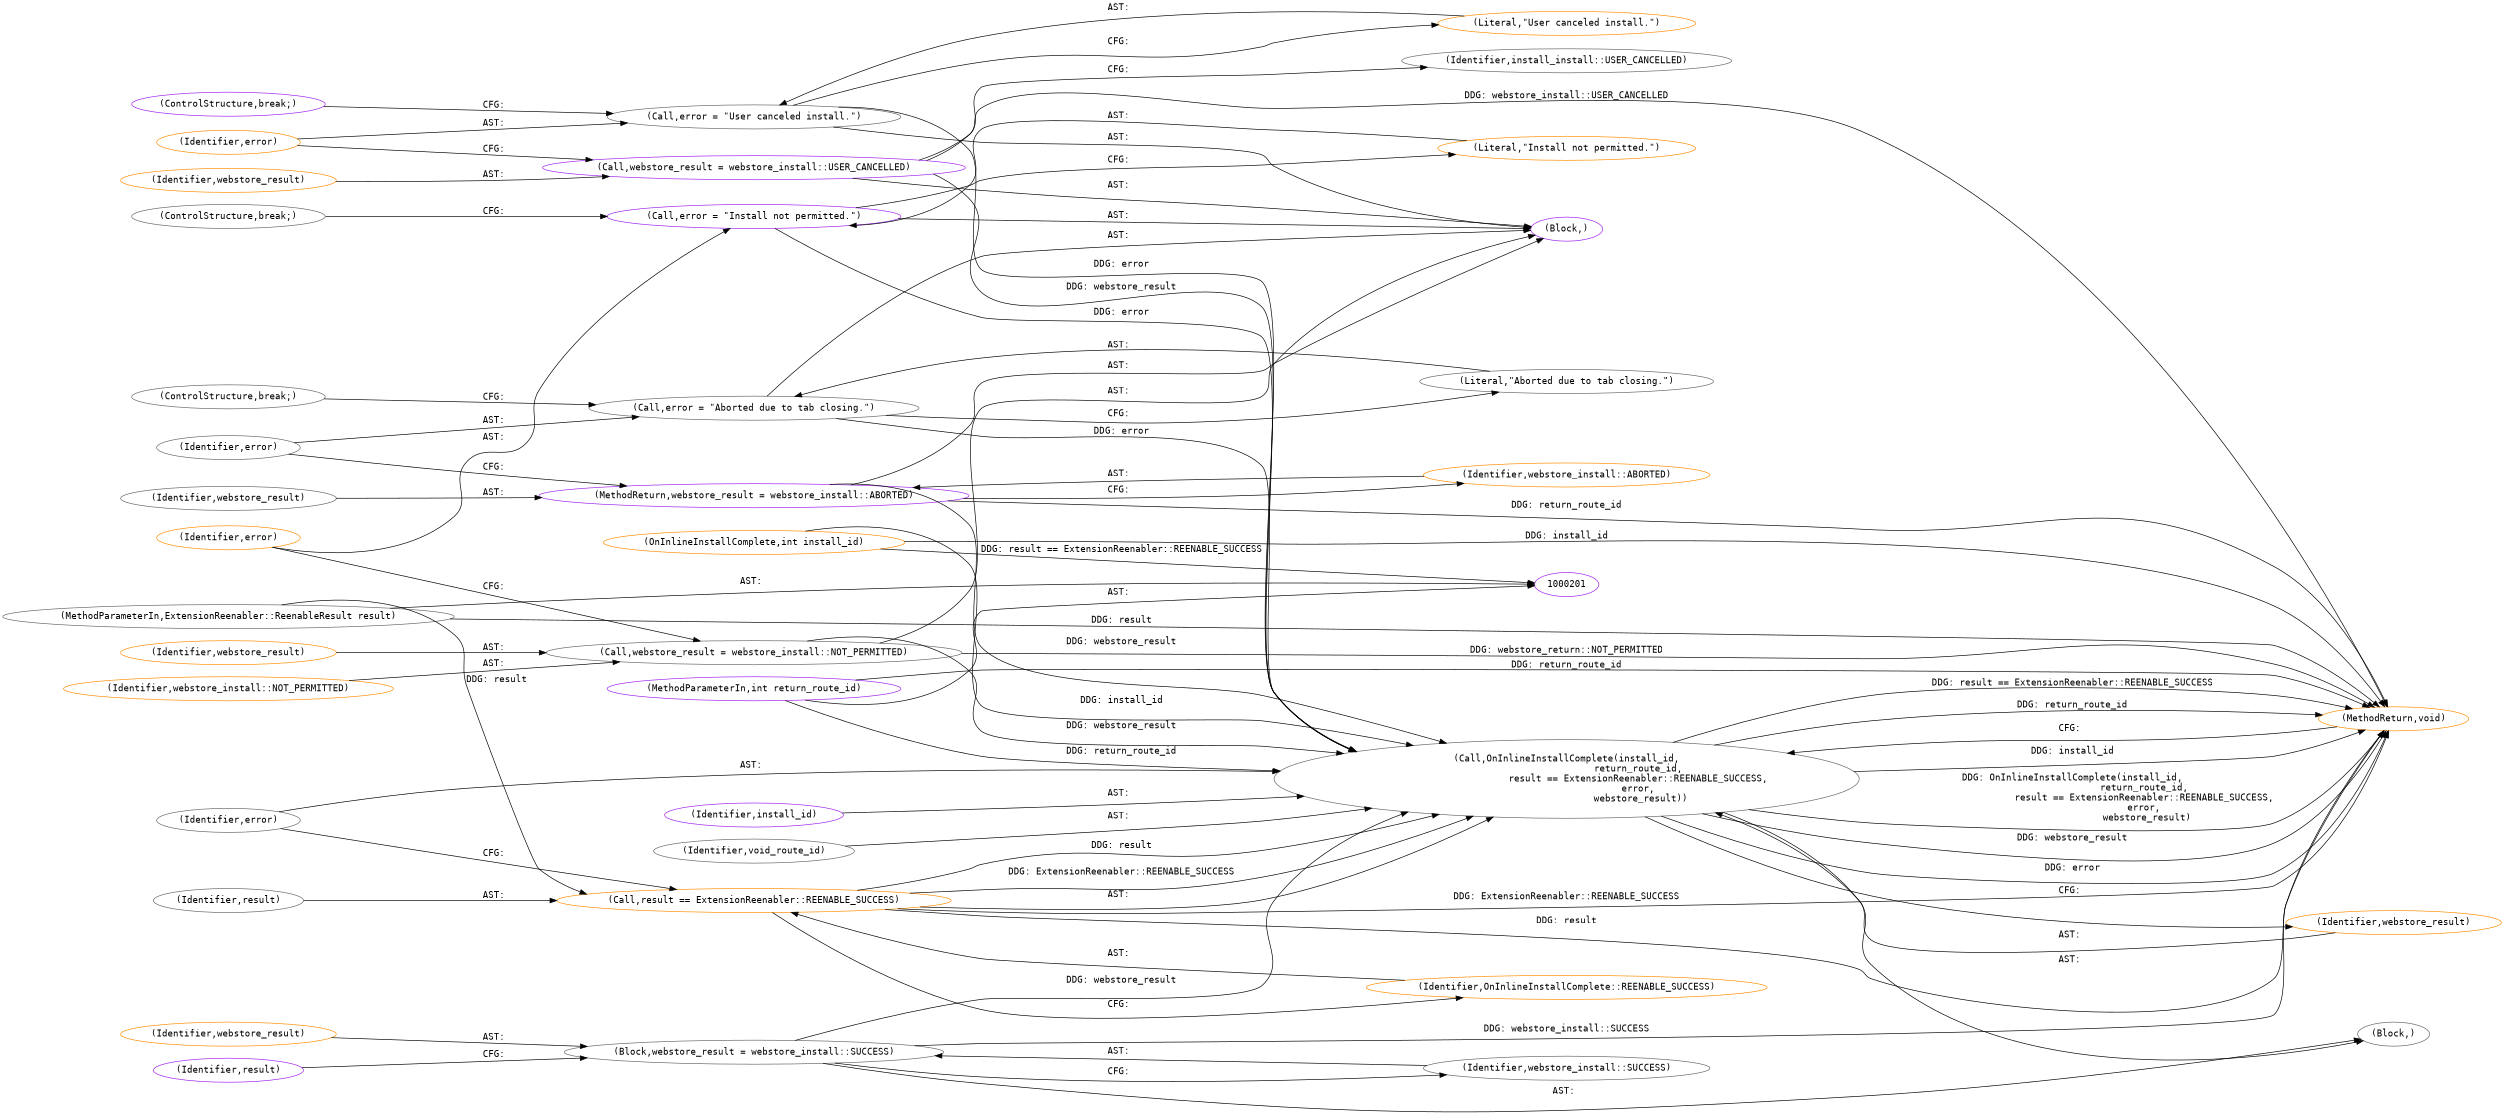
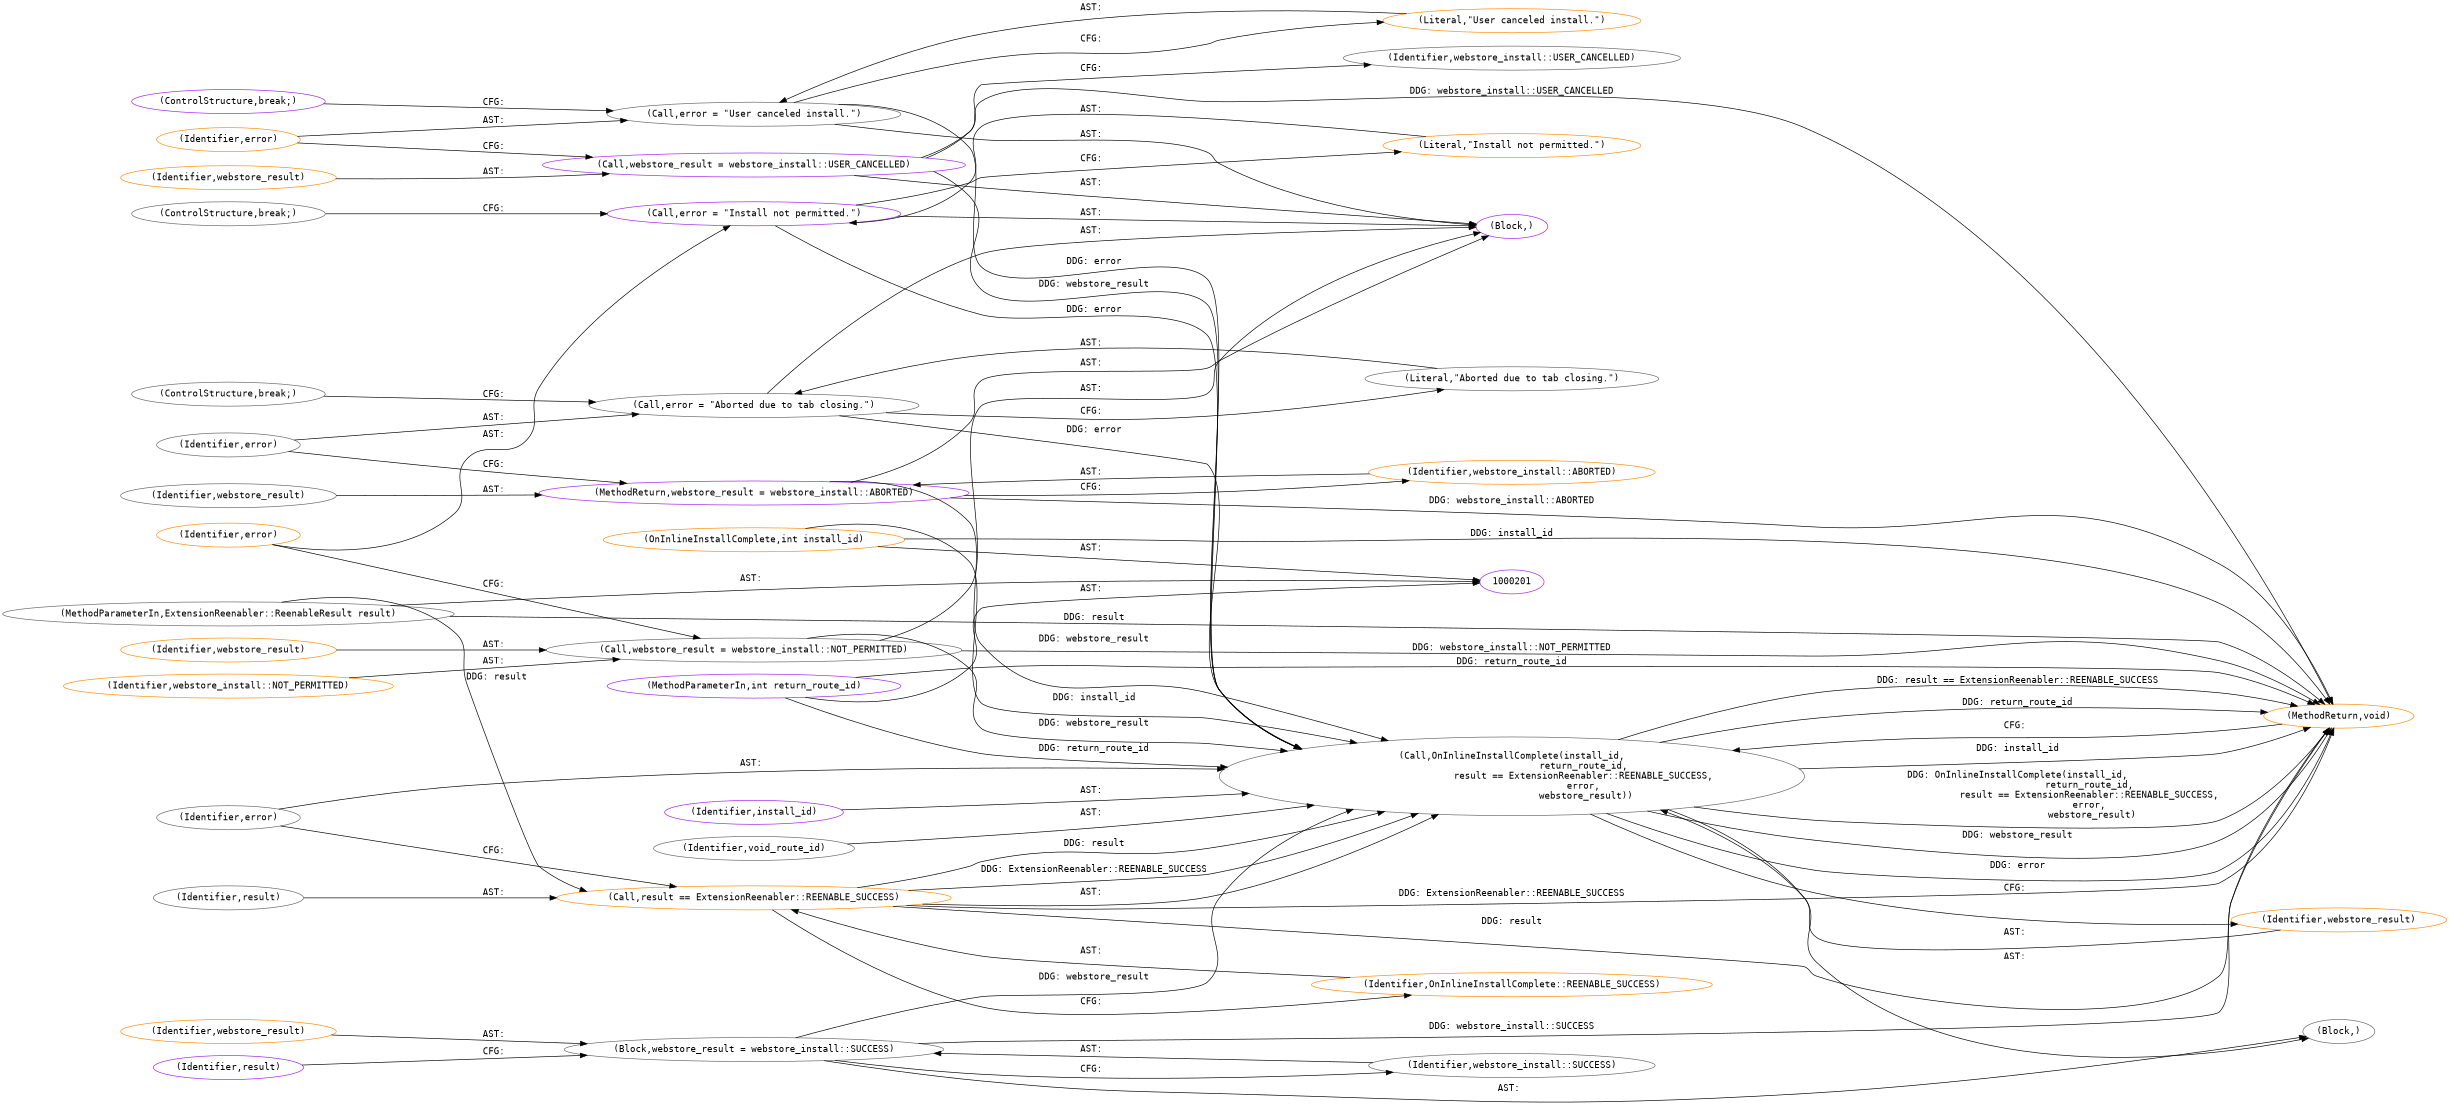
(1567, 61) -> (1512, 58)
(1567, 505) -> (1512, 501)
(1122, 549) -> (1094, 548)
(1567, 650) -> (1512, 648)
